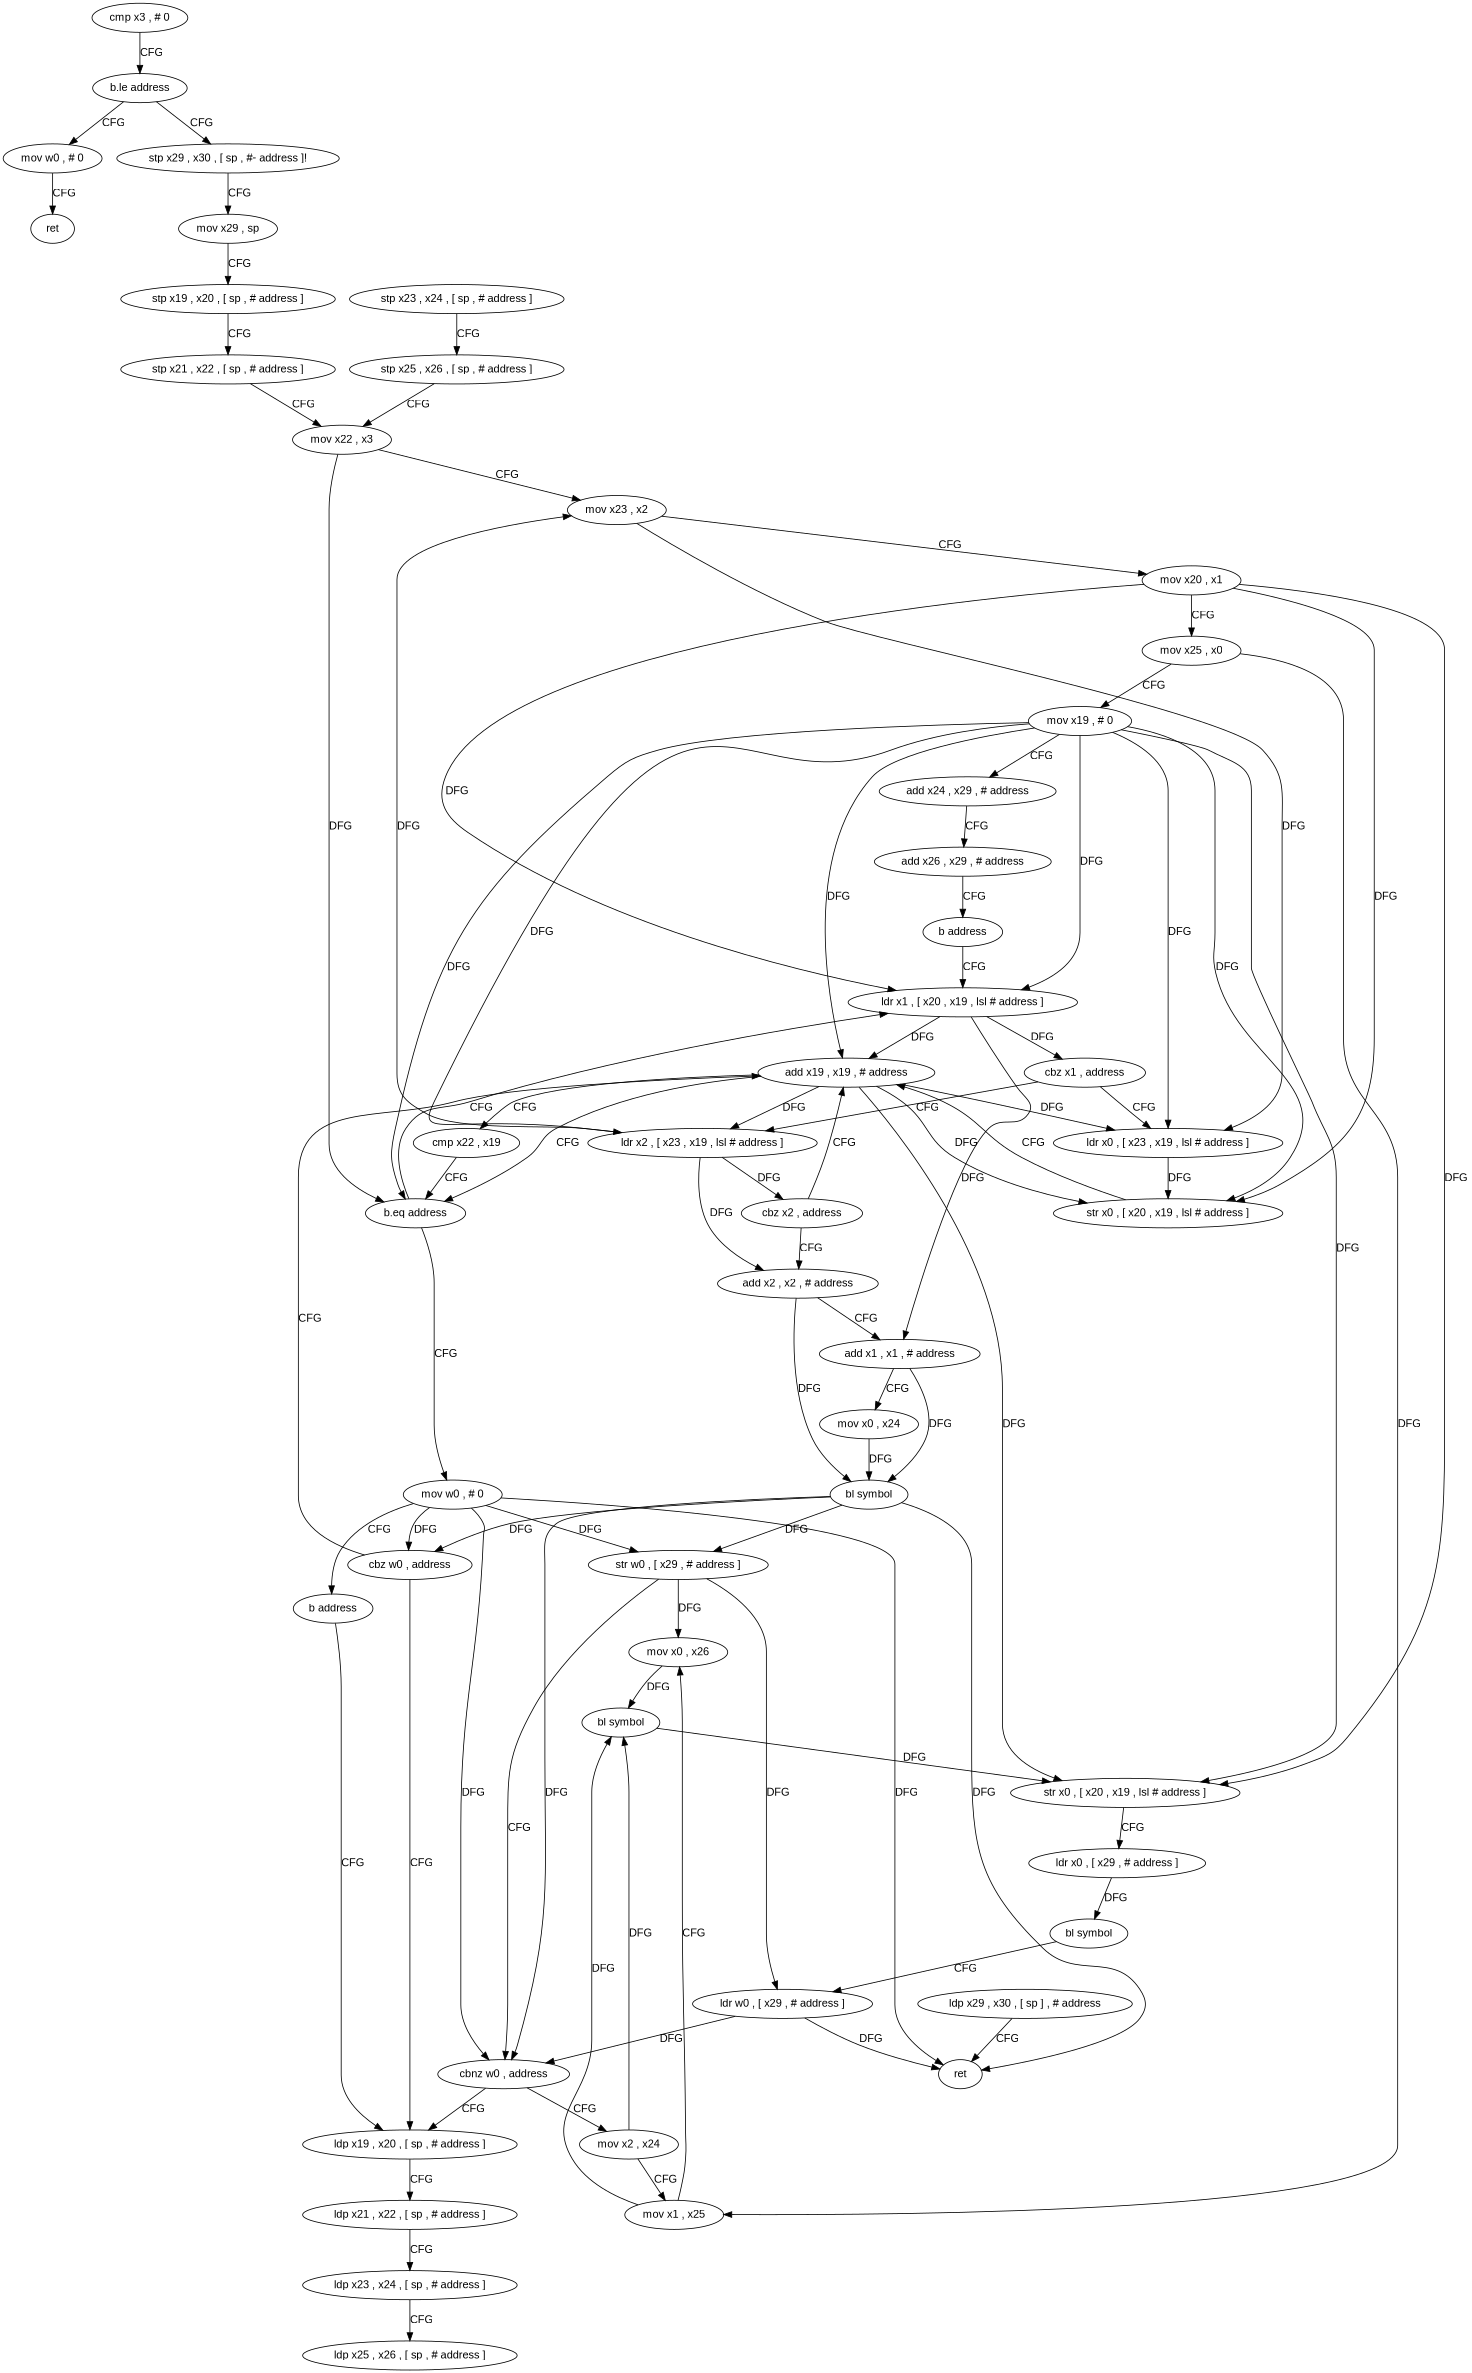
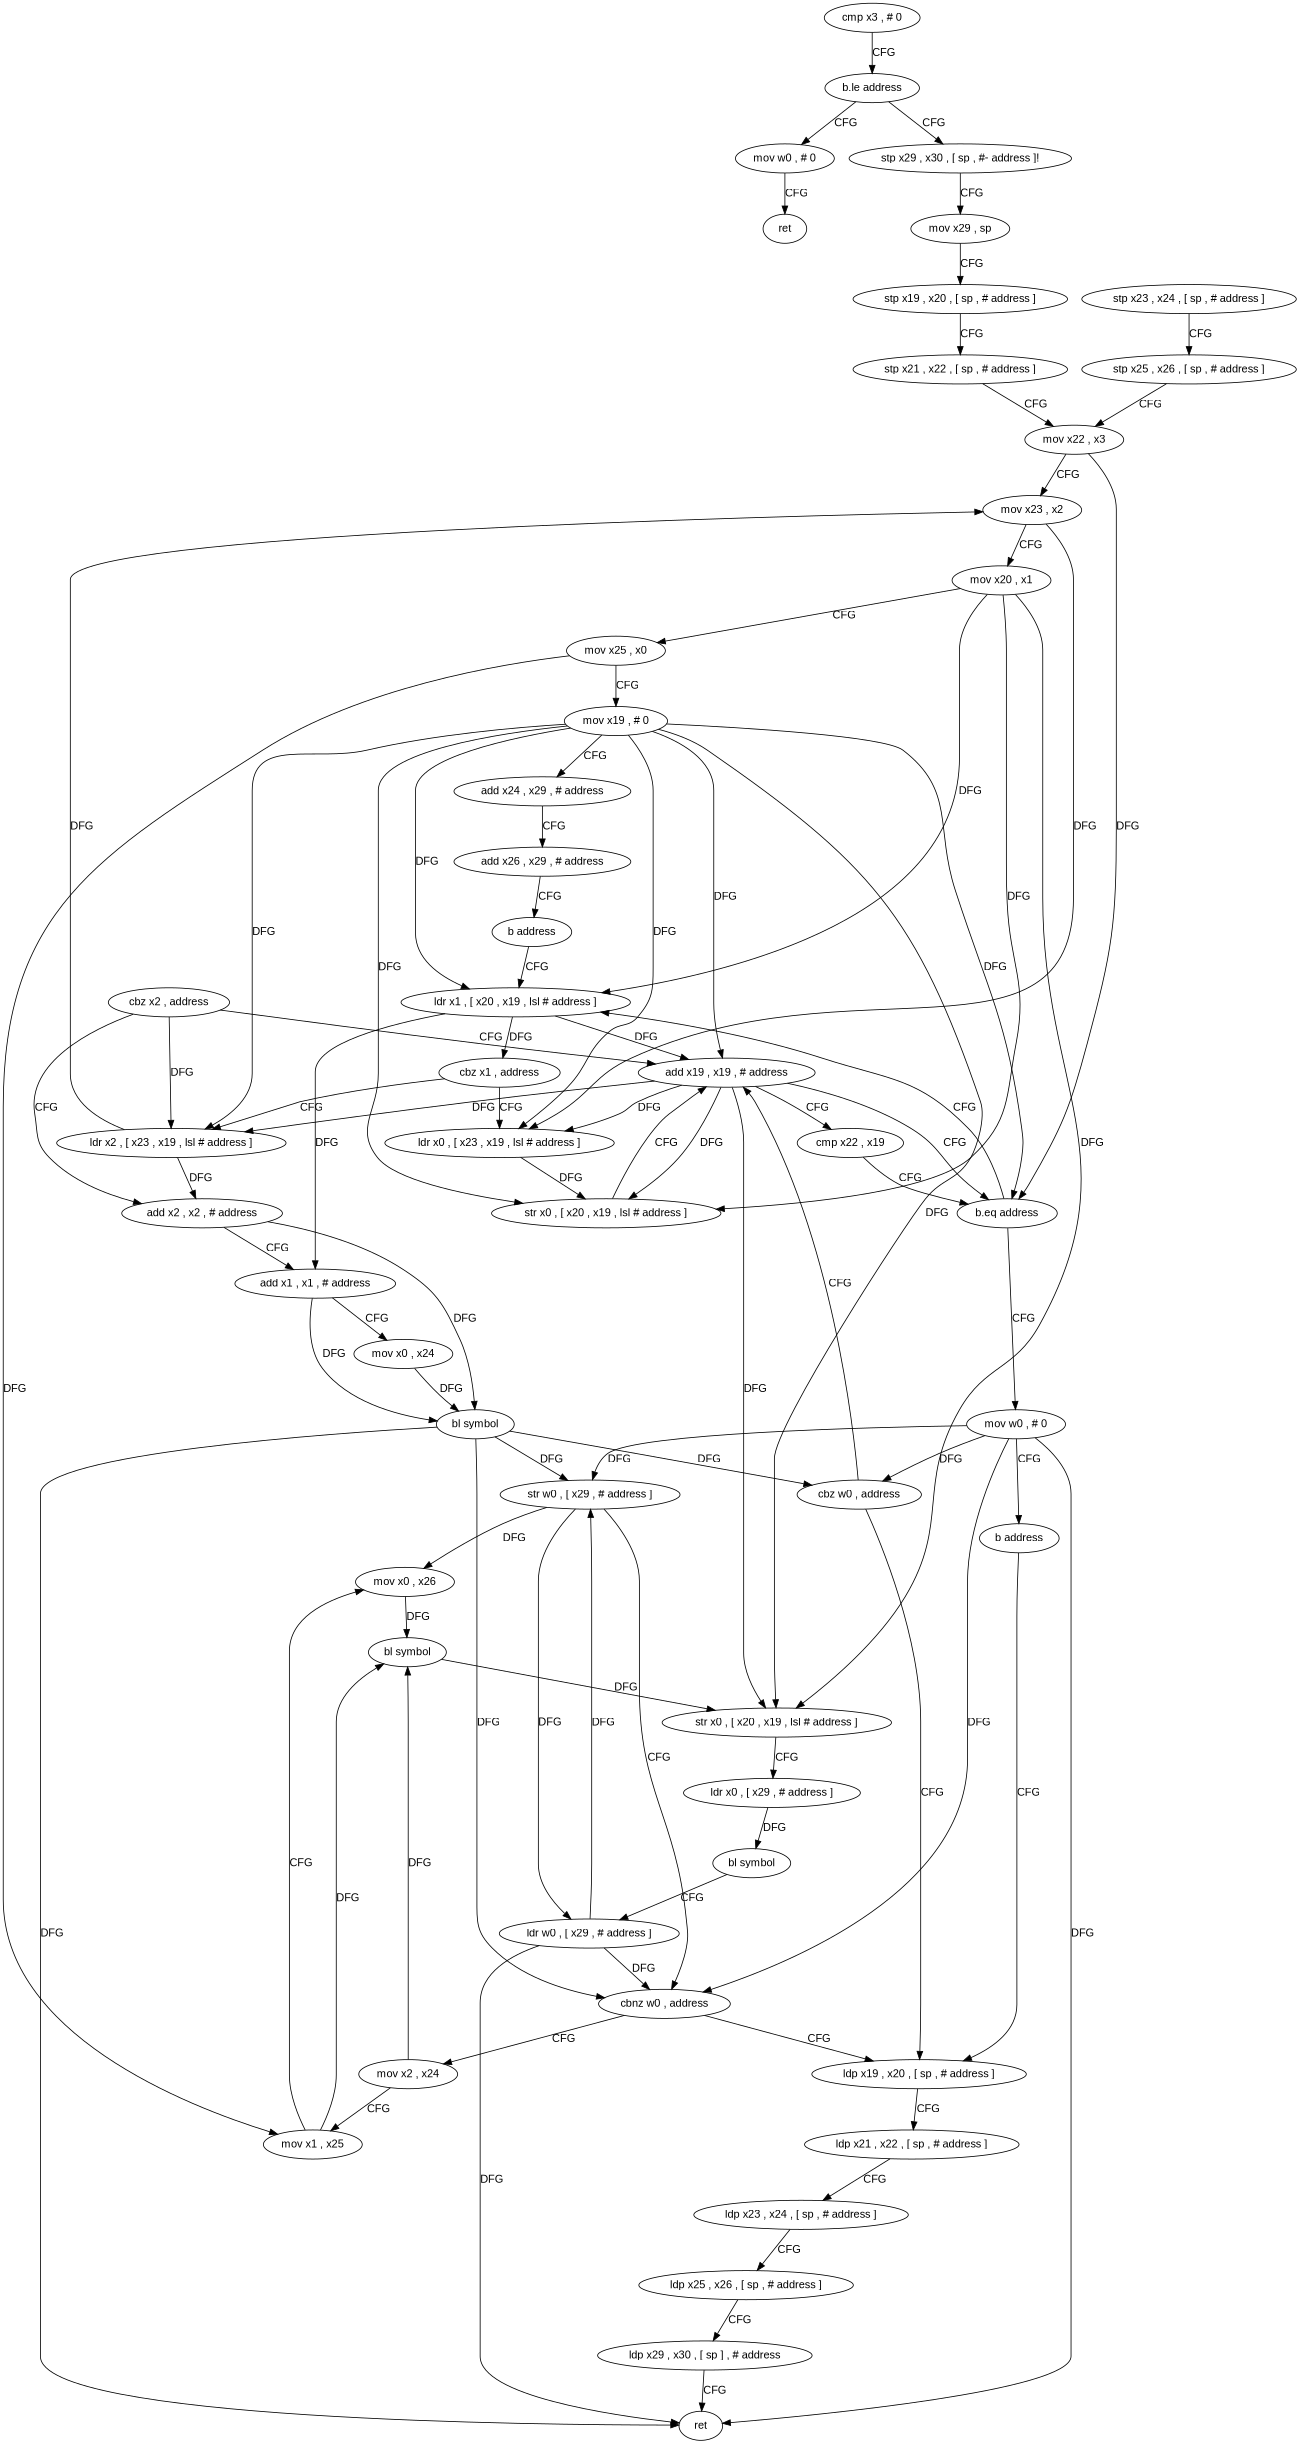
(749, 1176) -> (170, 1069)
none -> (592, 1718)
none -> (728, 2317)
